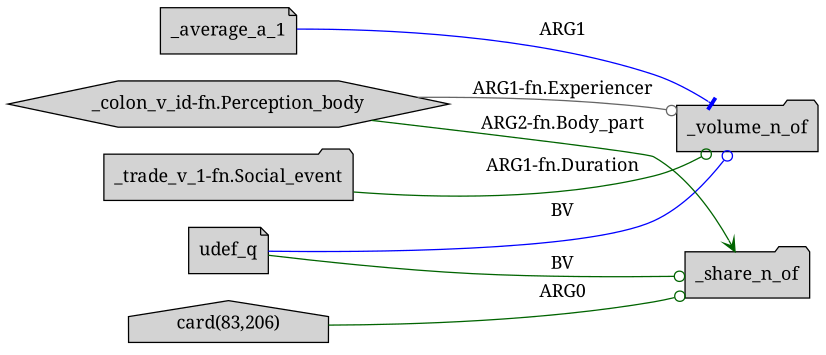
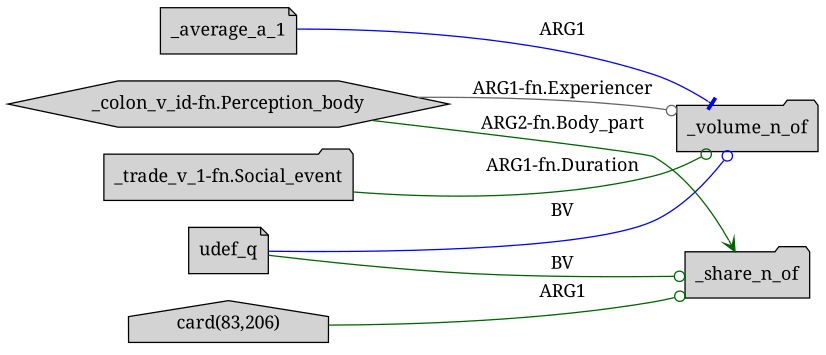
(563, 292) -> (563, 292)
